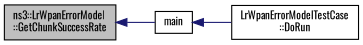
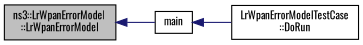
(60, 22) -> (60, 22)
